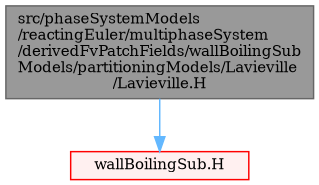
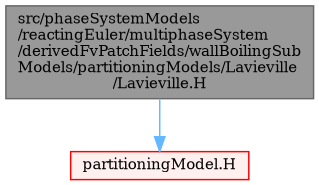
(160, 166) -> (160, 166)
